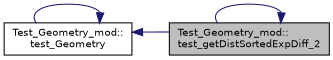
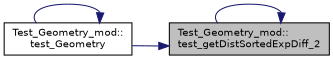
(156, 32) -> (145, 46)
